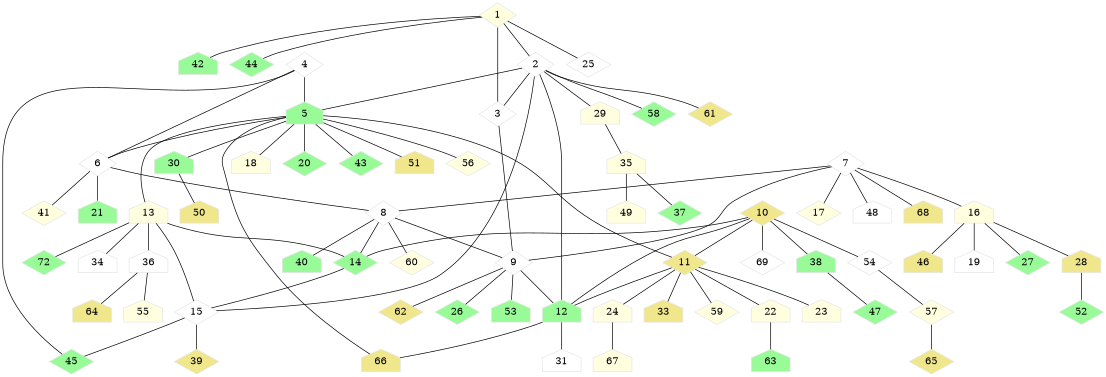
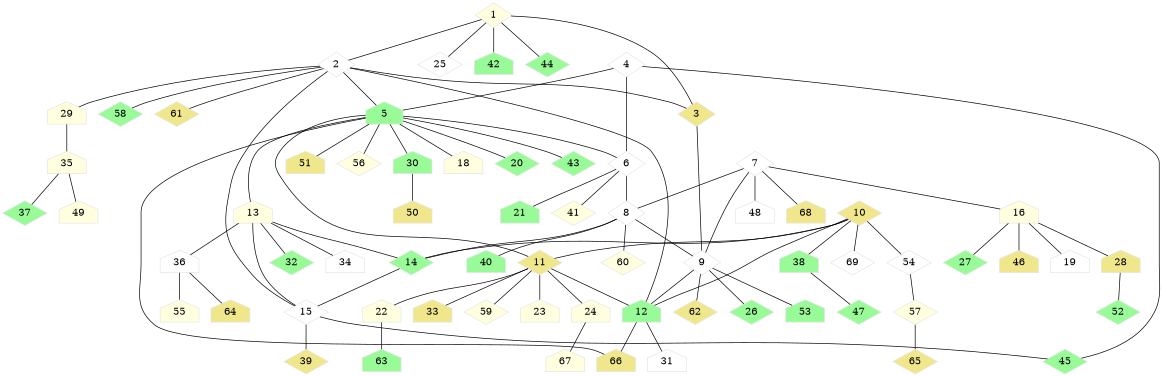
(498, 114) -> (697, 114)
(819, 213) -> none
(44, 263) -> (292, 263)
